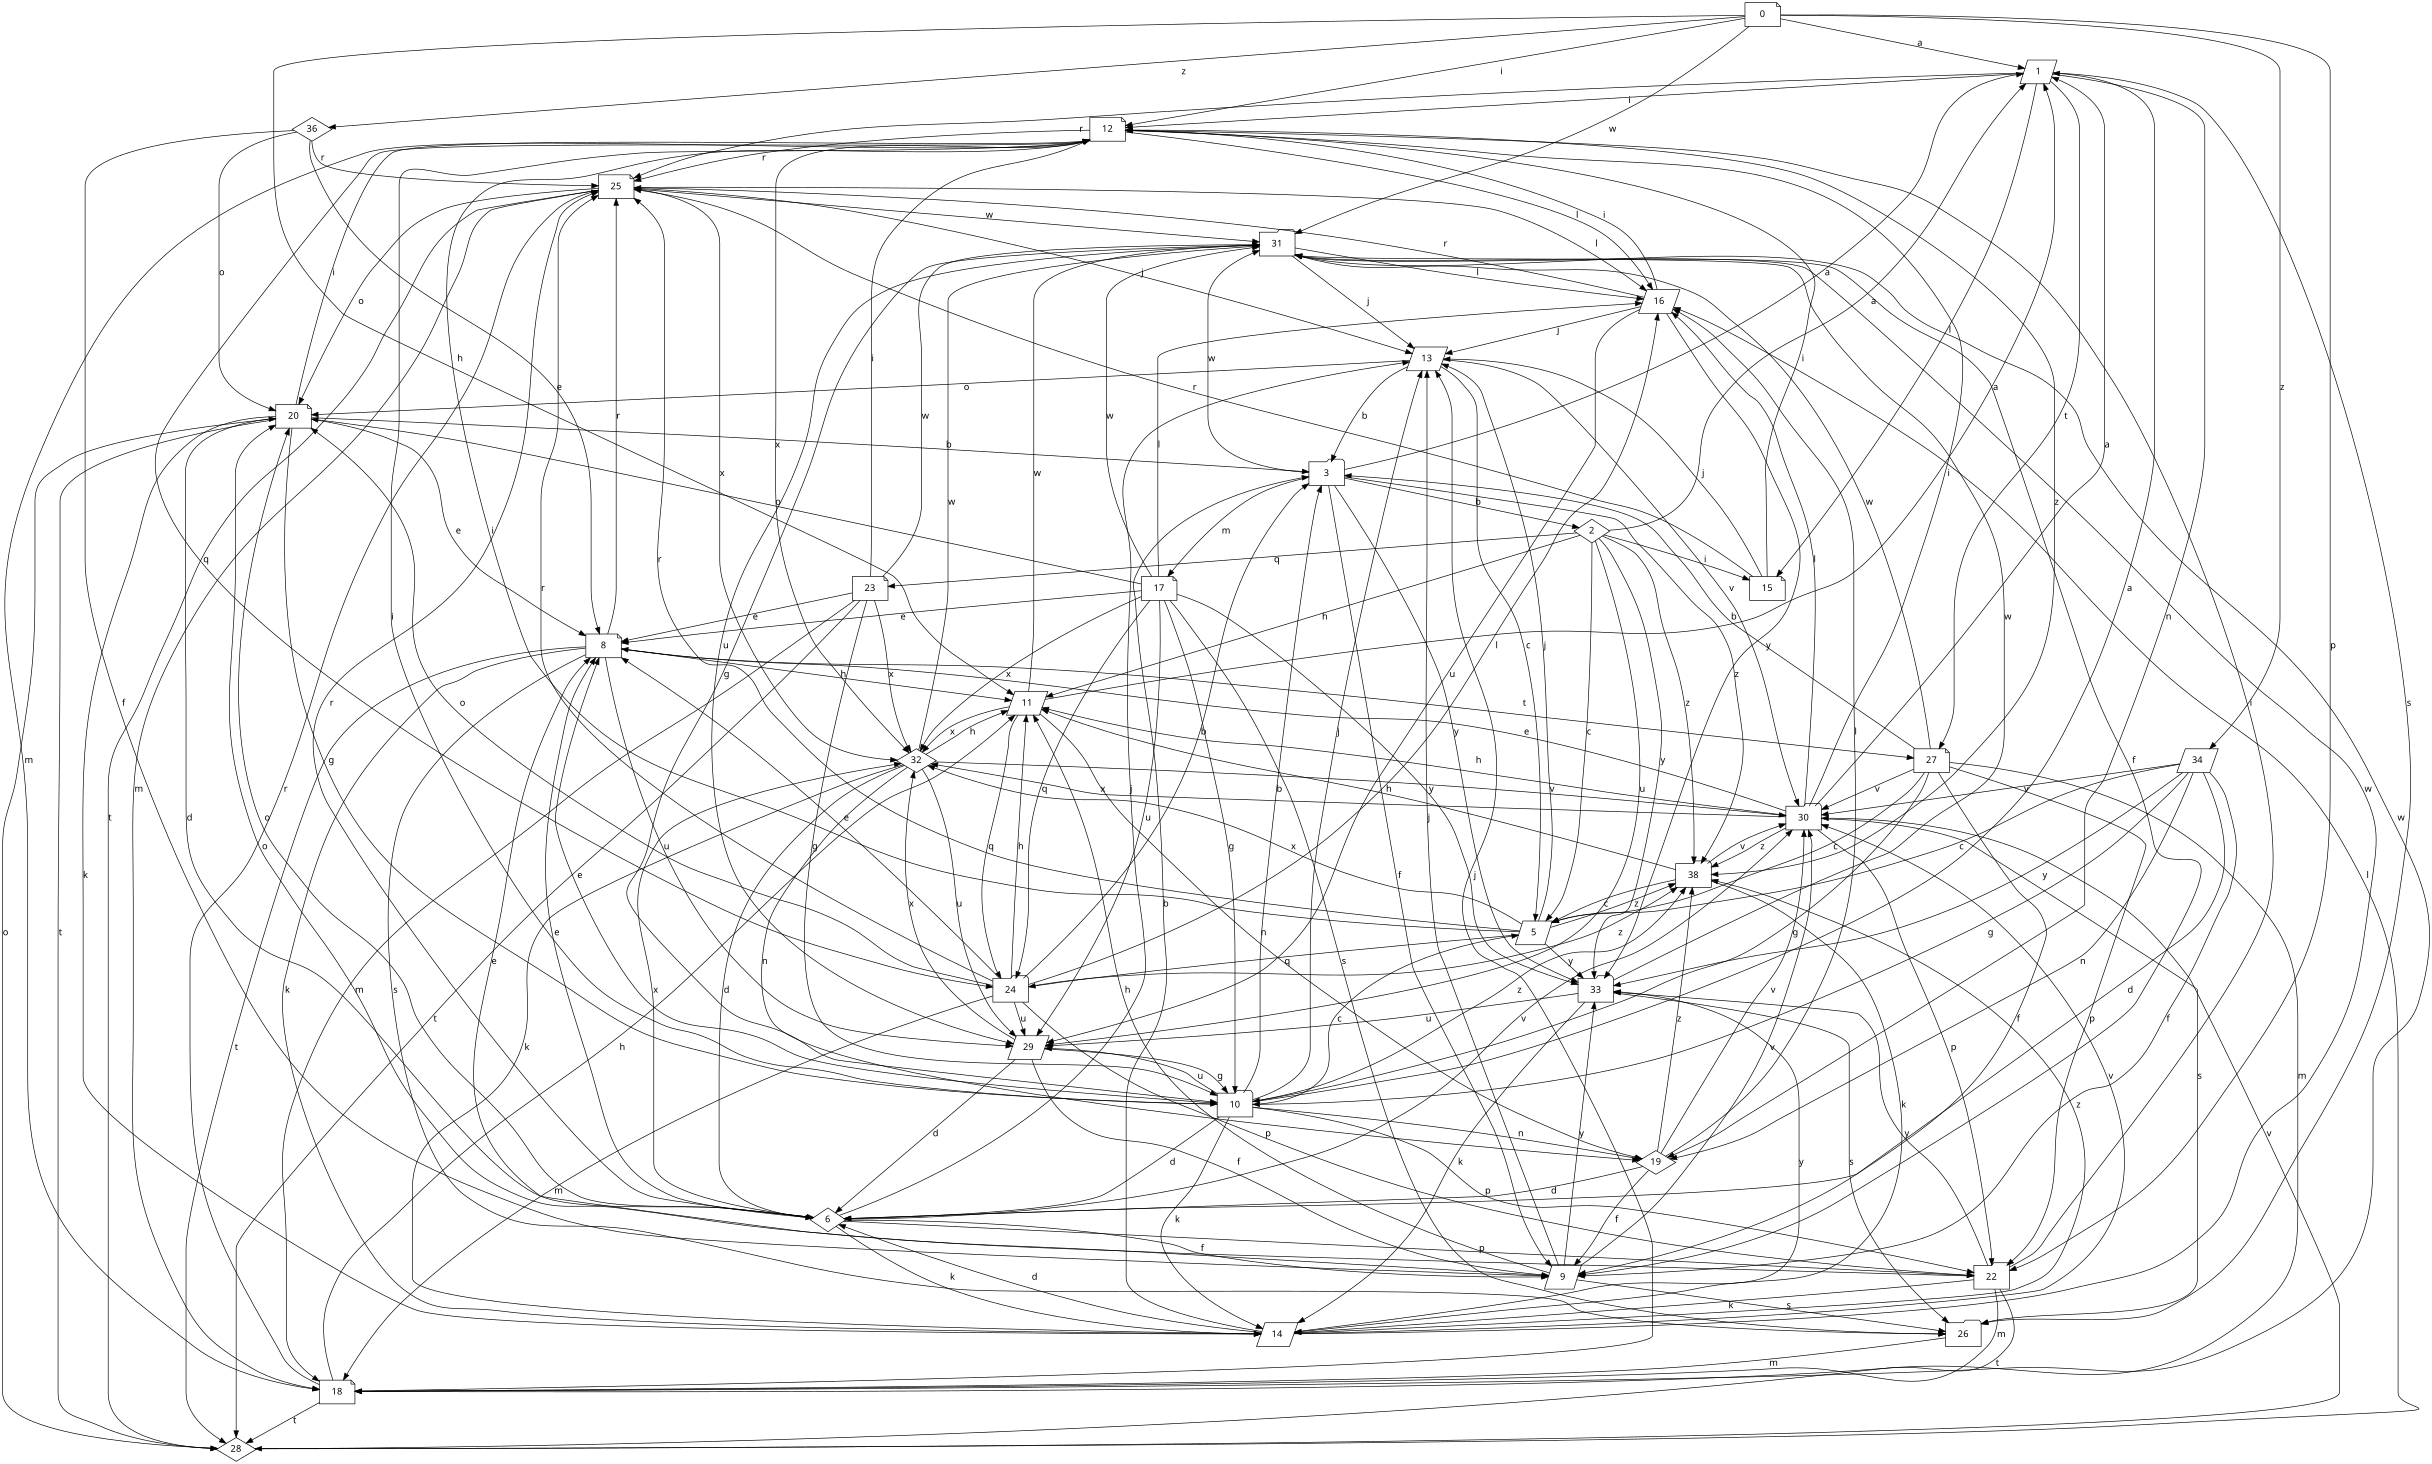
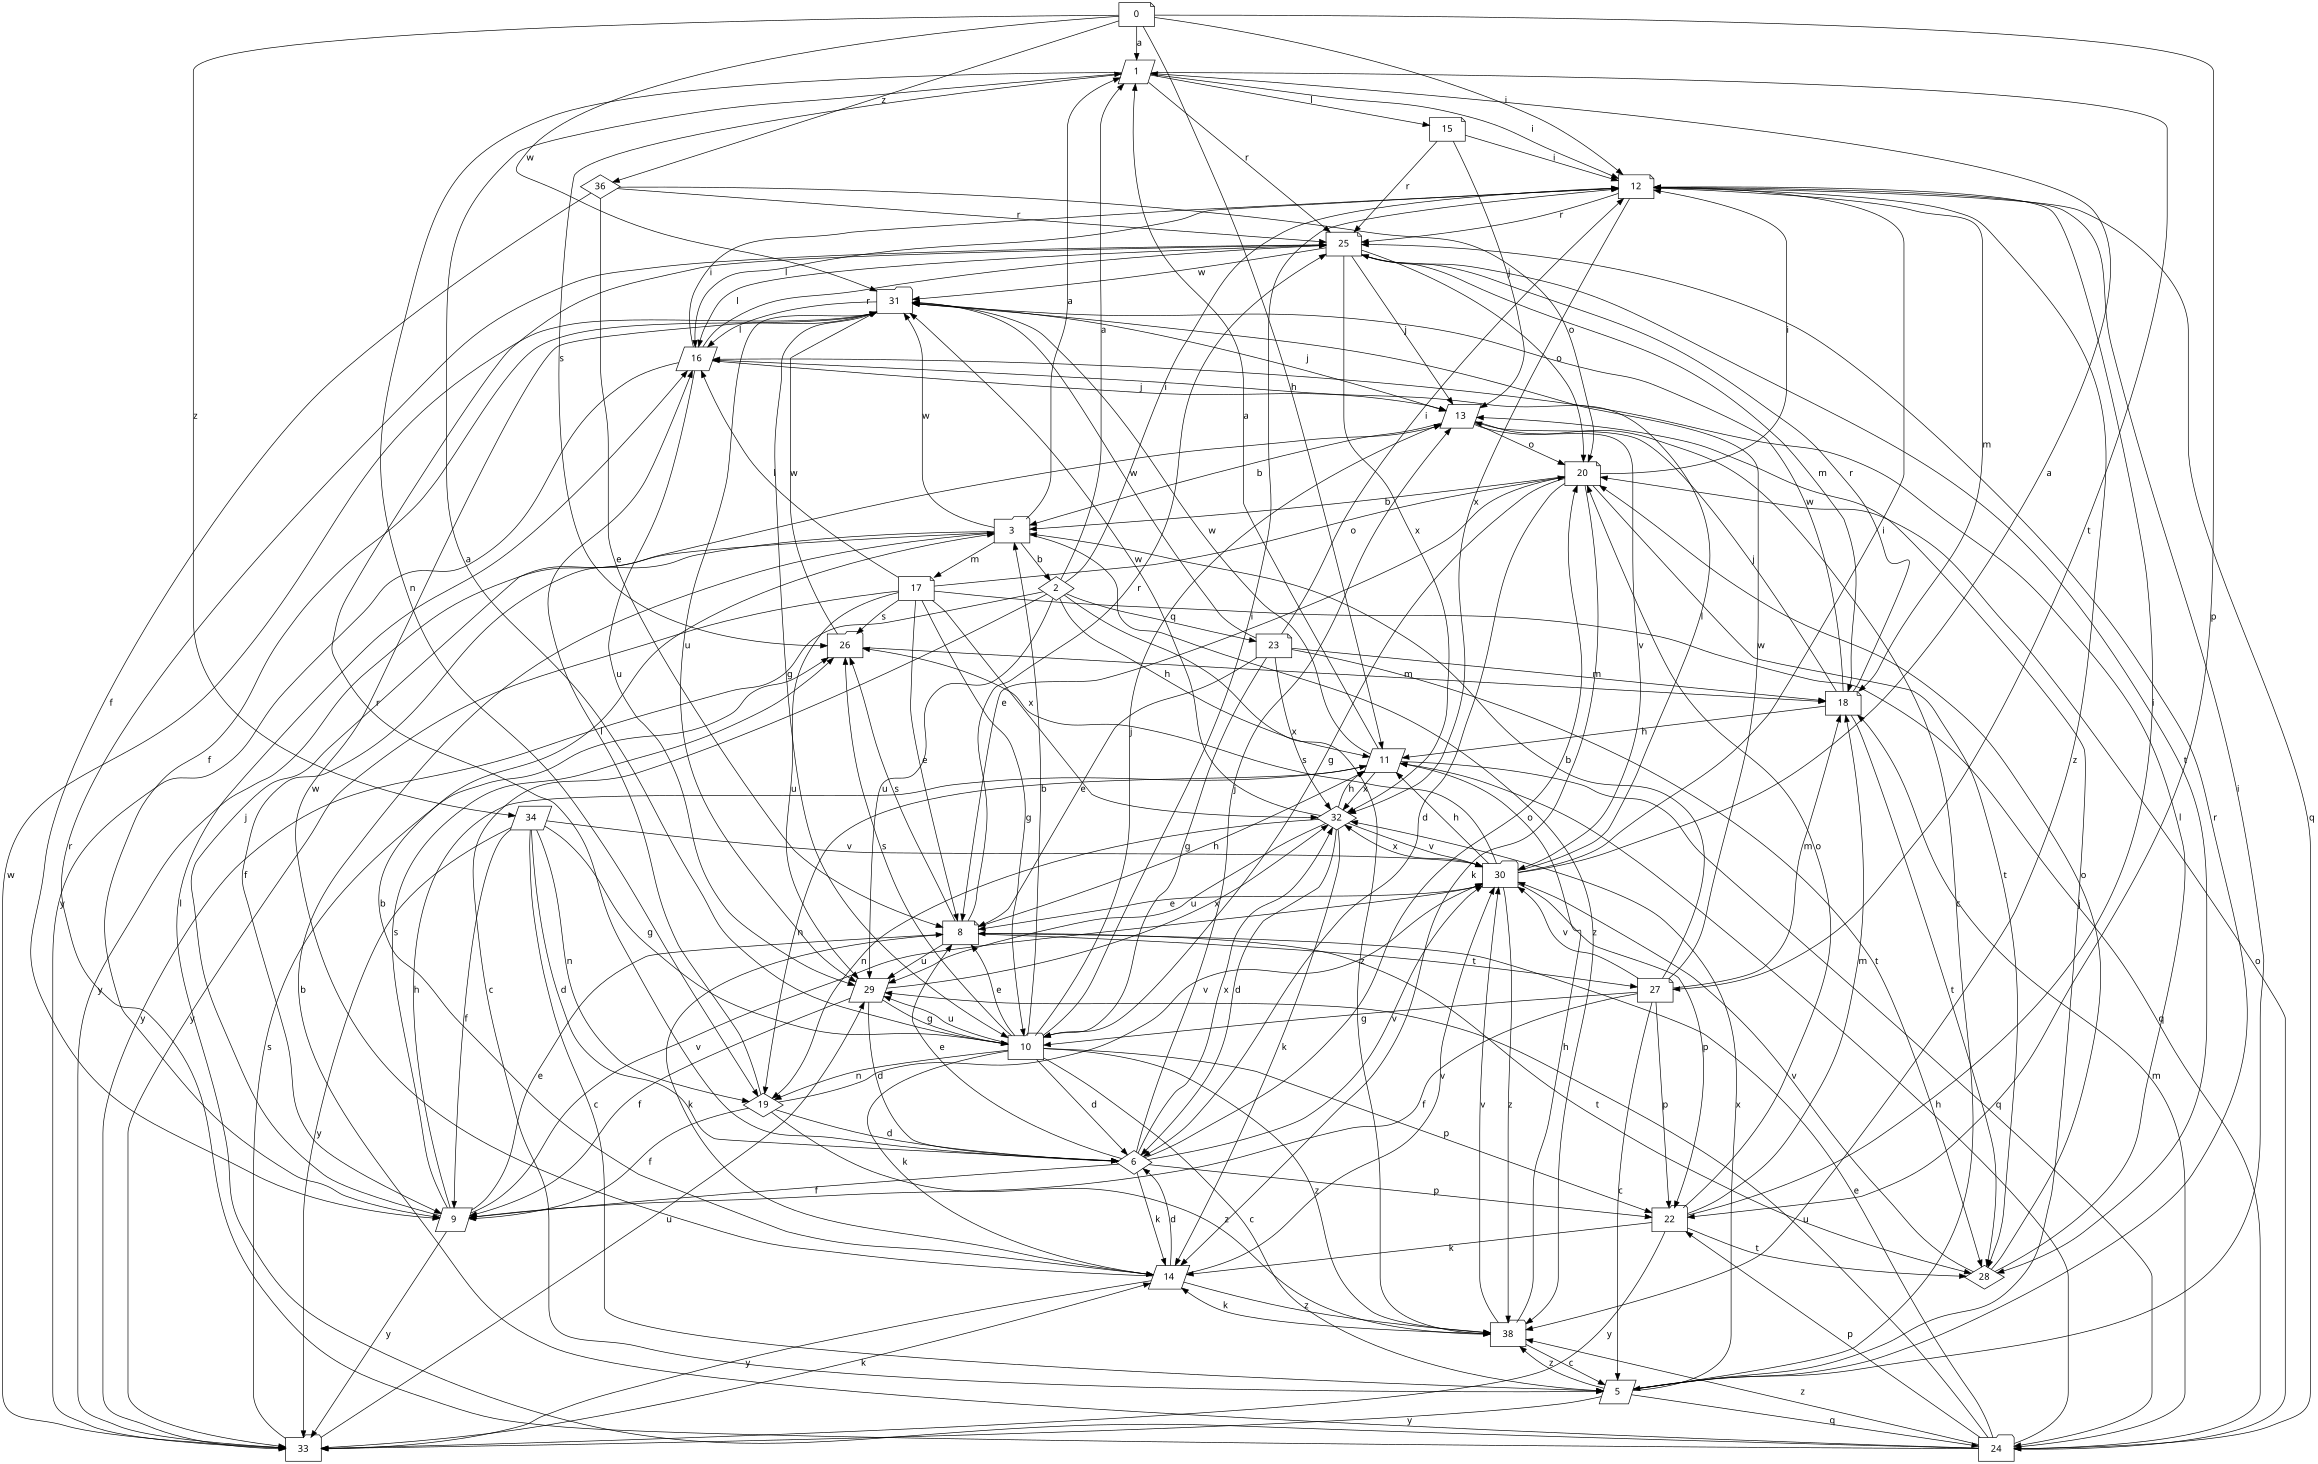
(1106, 362) -> (790, 455)
(1667, 553) -> (1233, 270)
none -> (888, 868)
